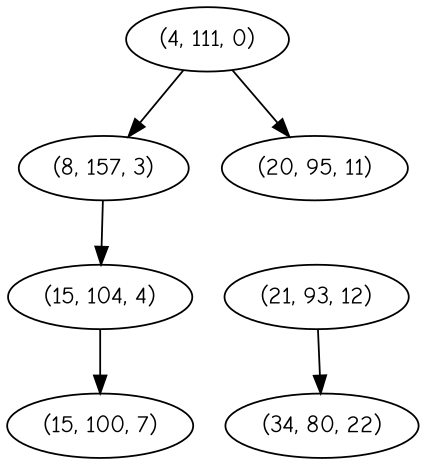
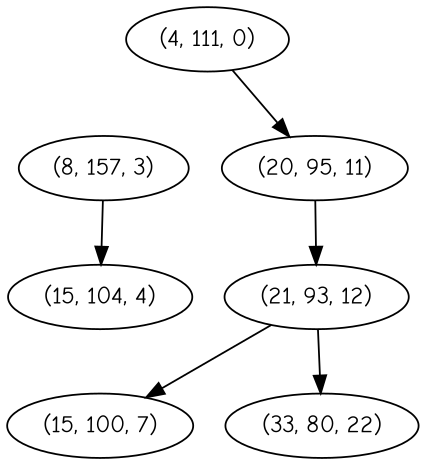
(162, 96) -> none
none -> (316, 224)
(100, 353) -> (217, 357)
(322, 426) -> (322, 426)
